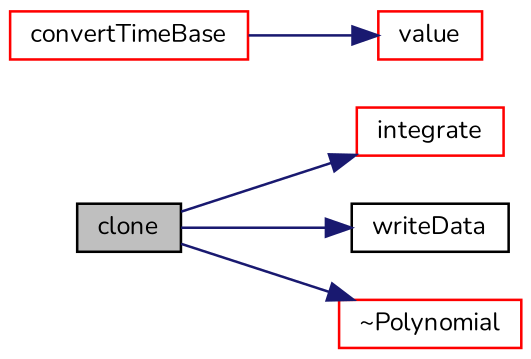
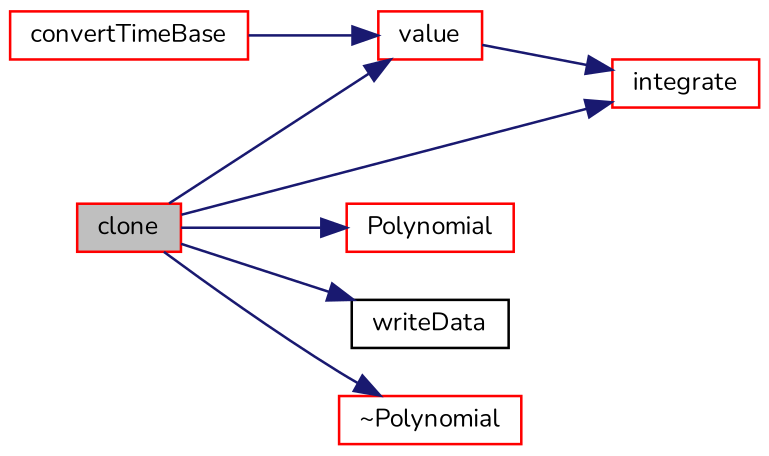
none -> (535, 55)
none -> (269, 139)
(129, 228) -> (129, 228)
none -> (430, 228)
